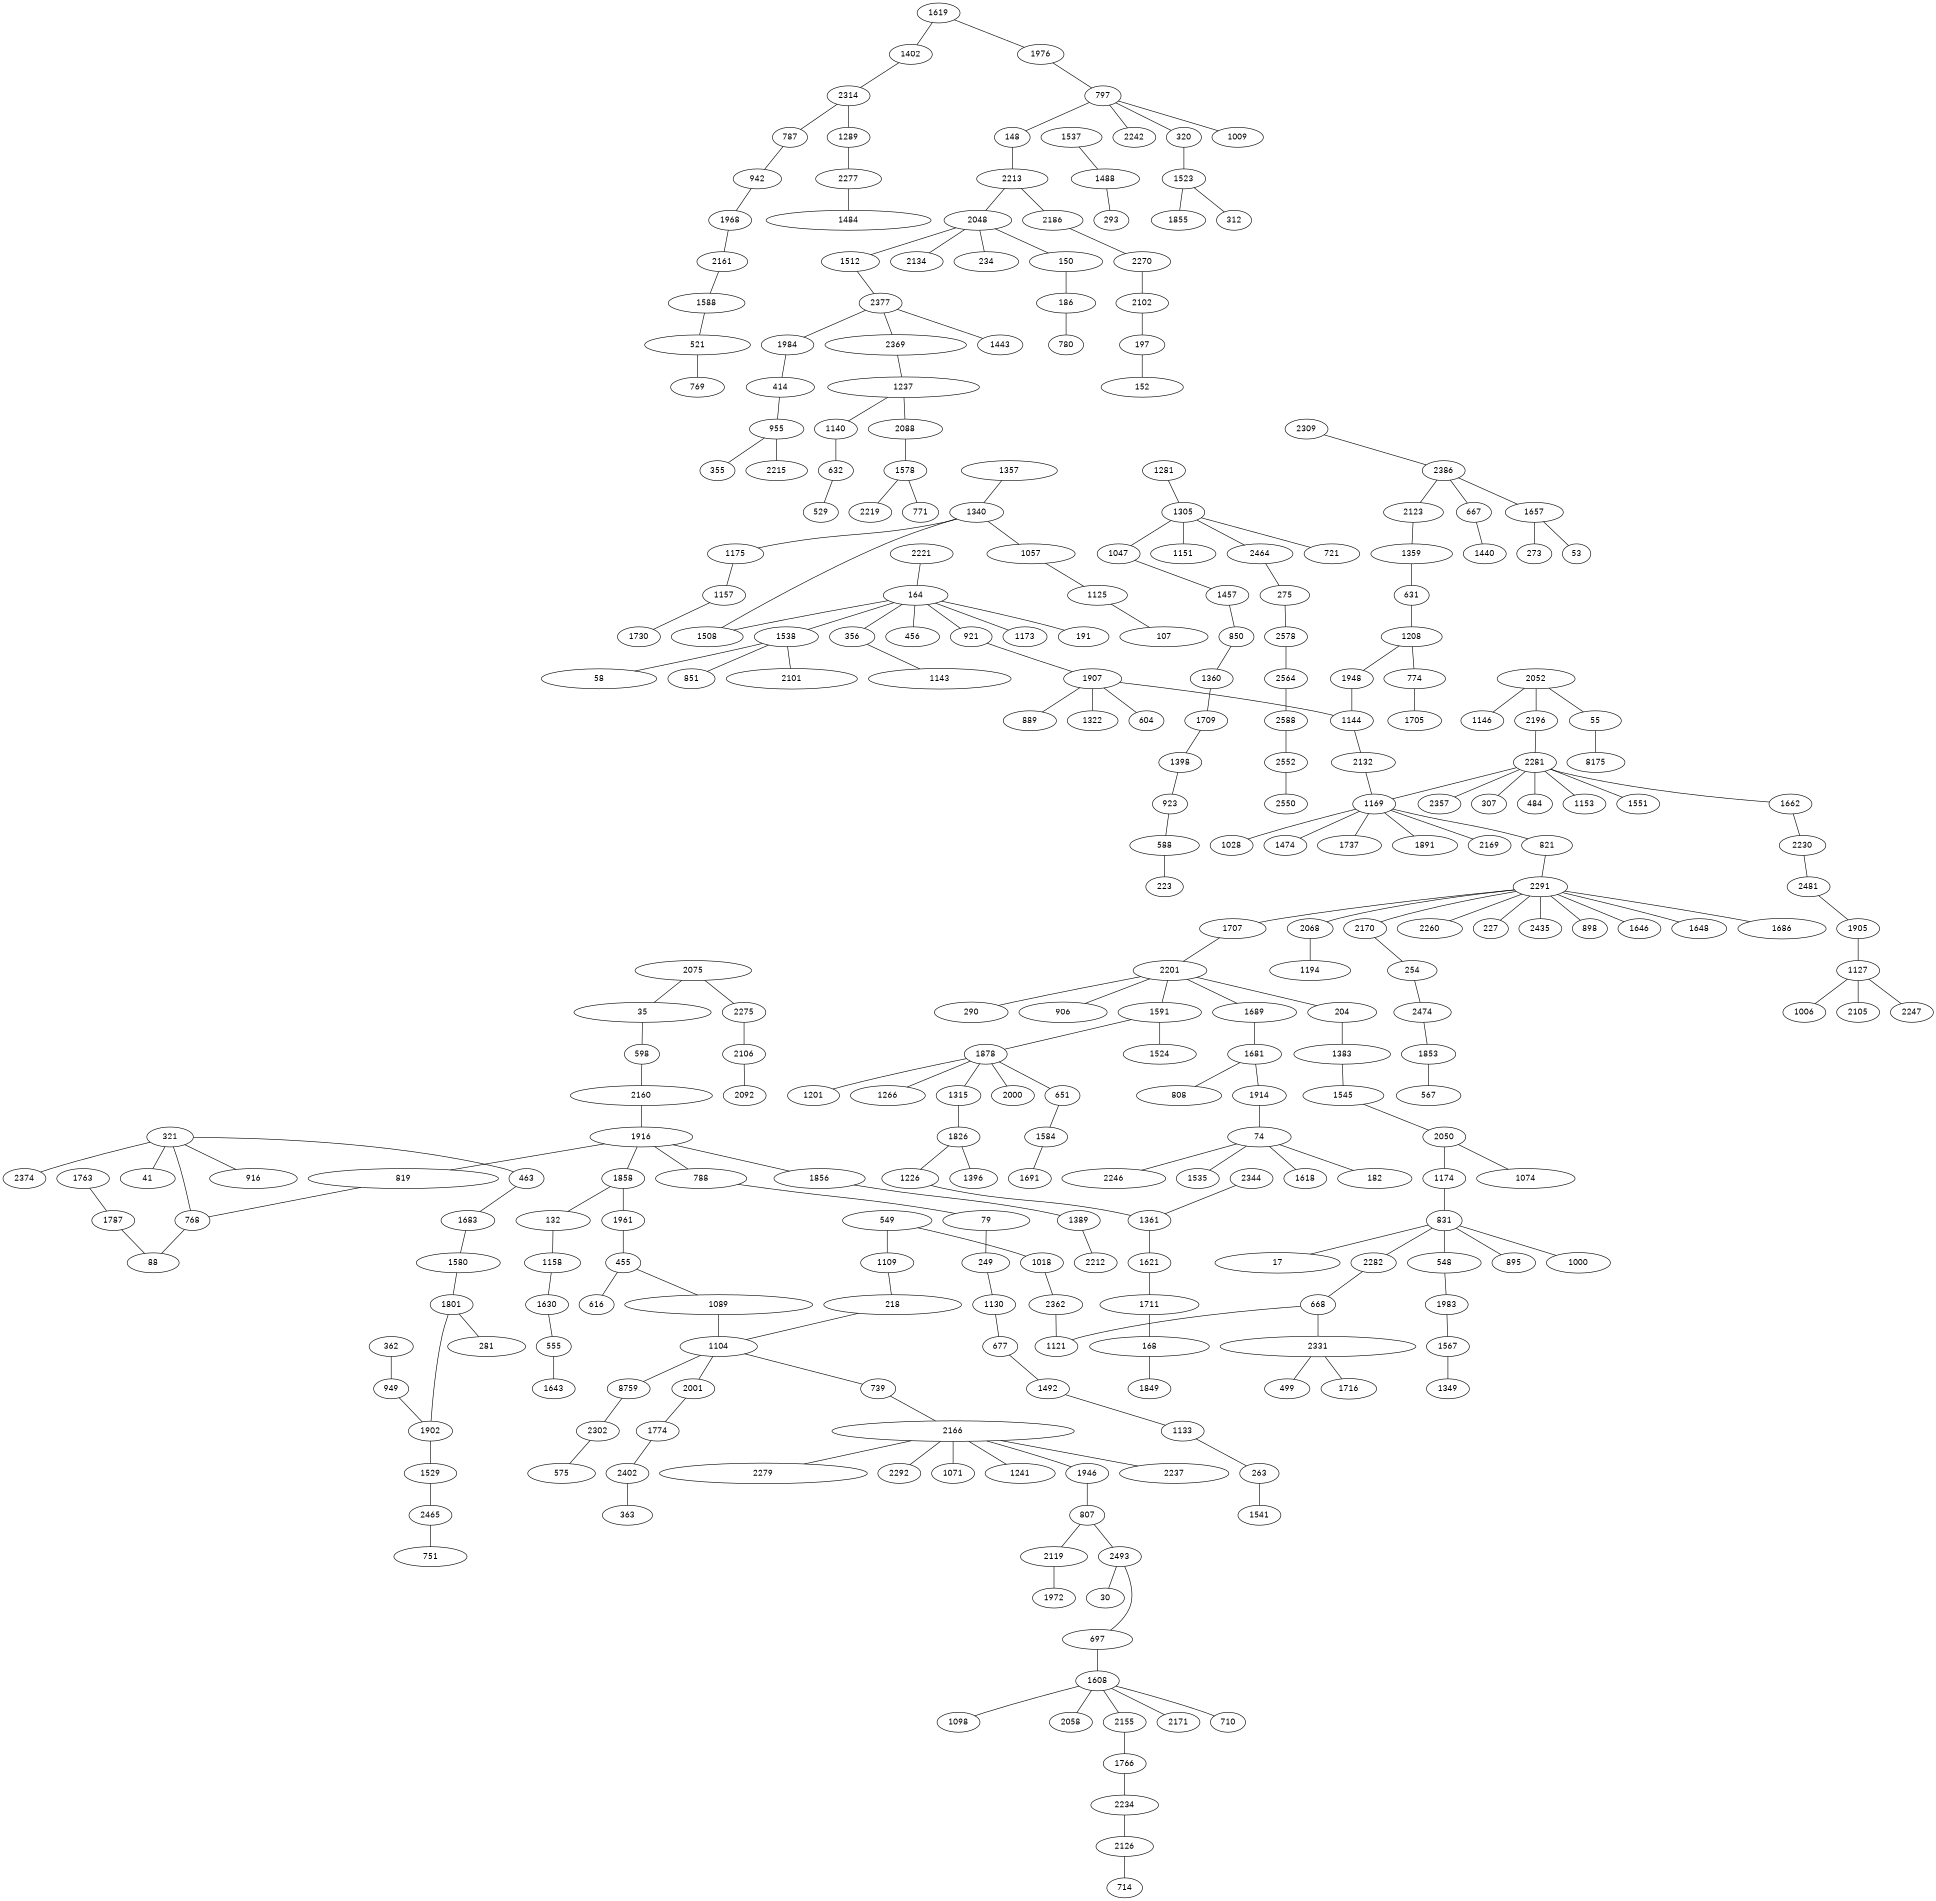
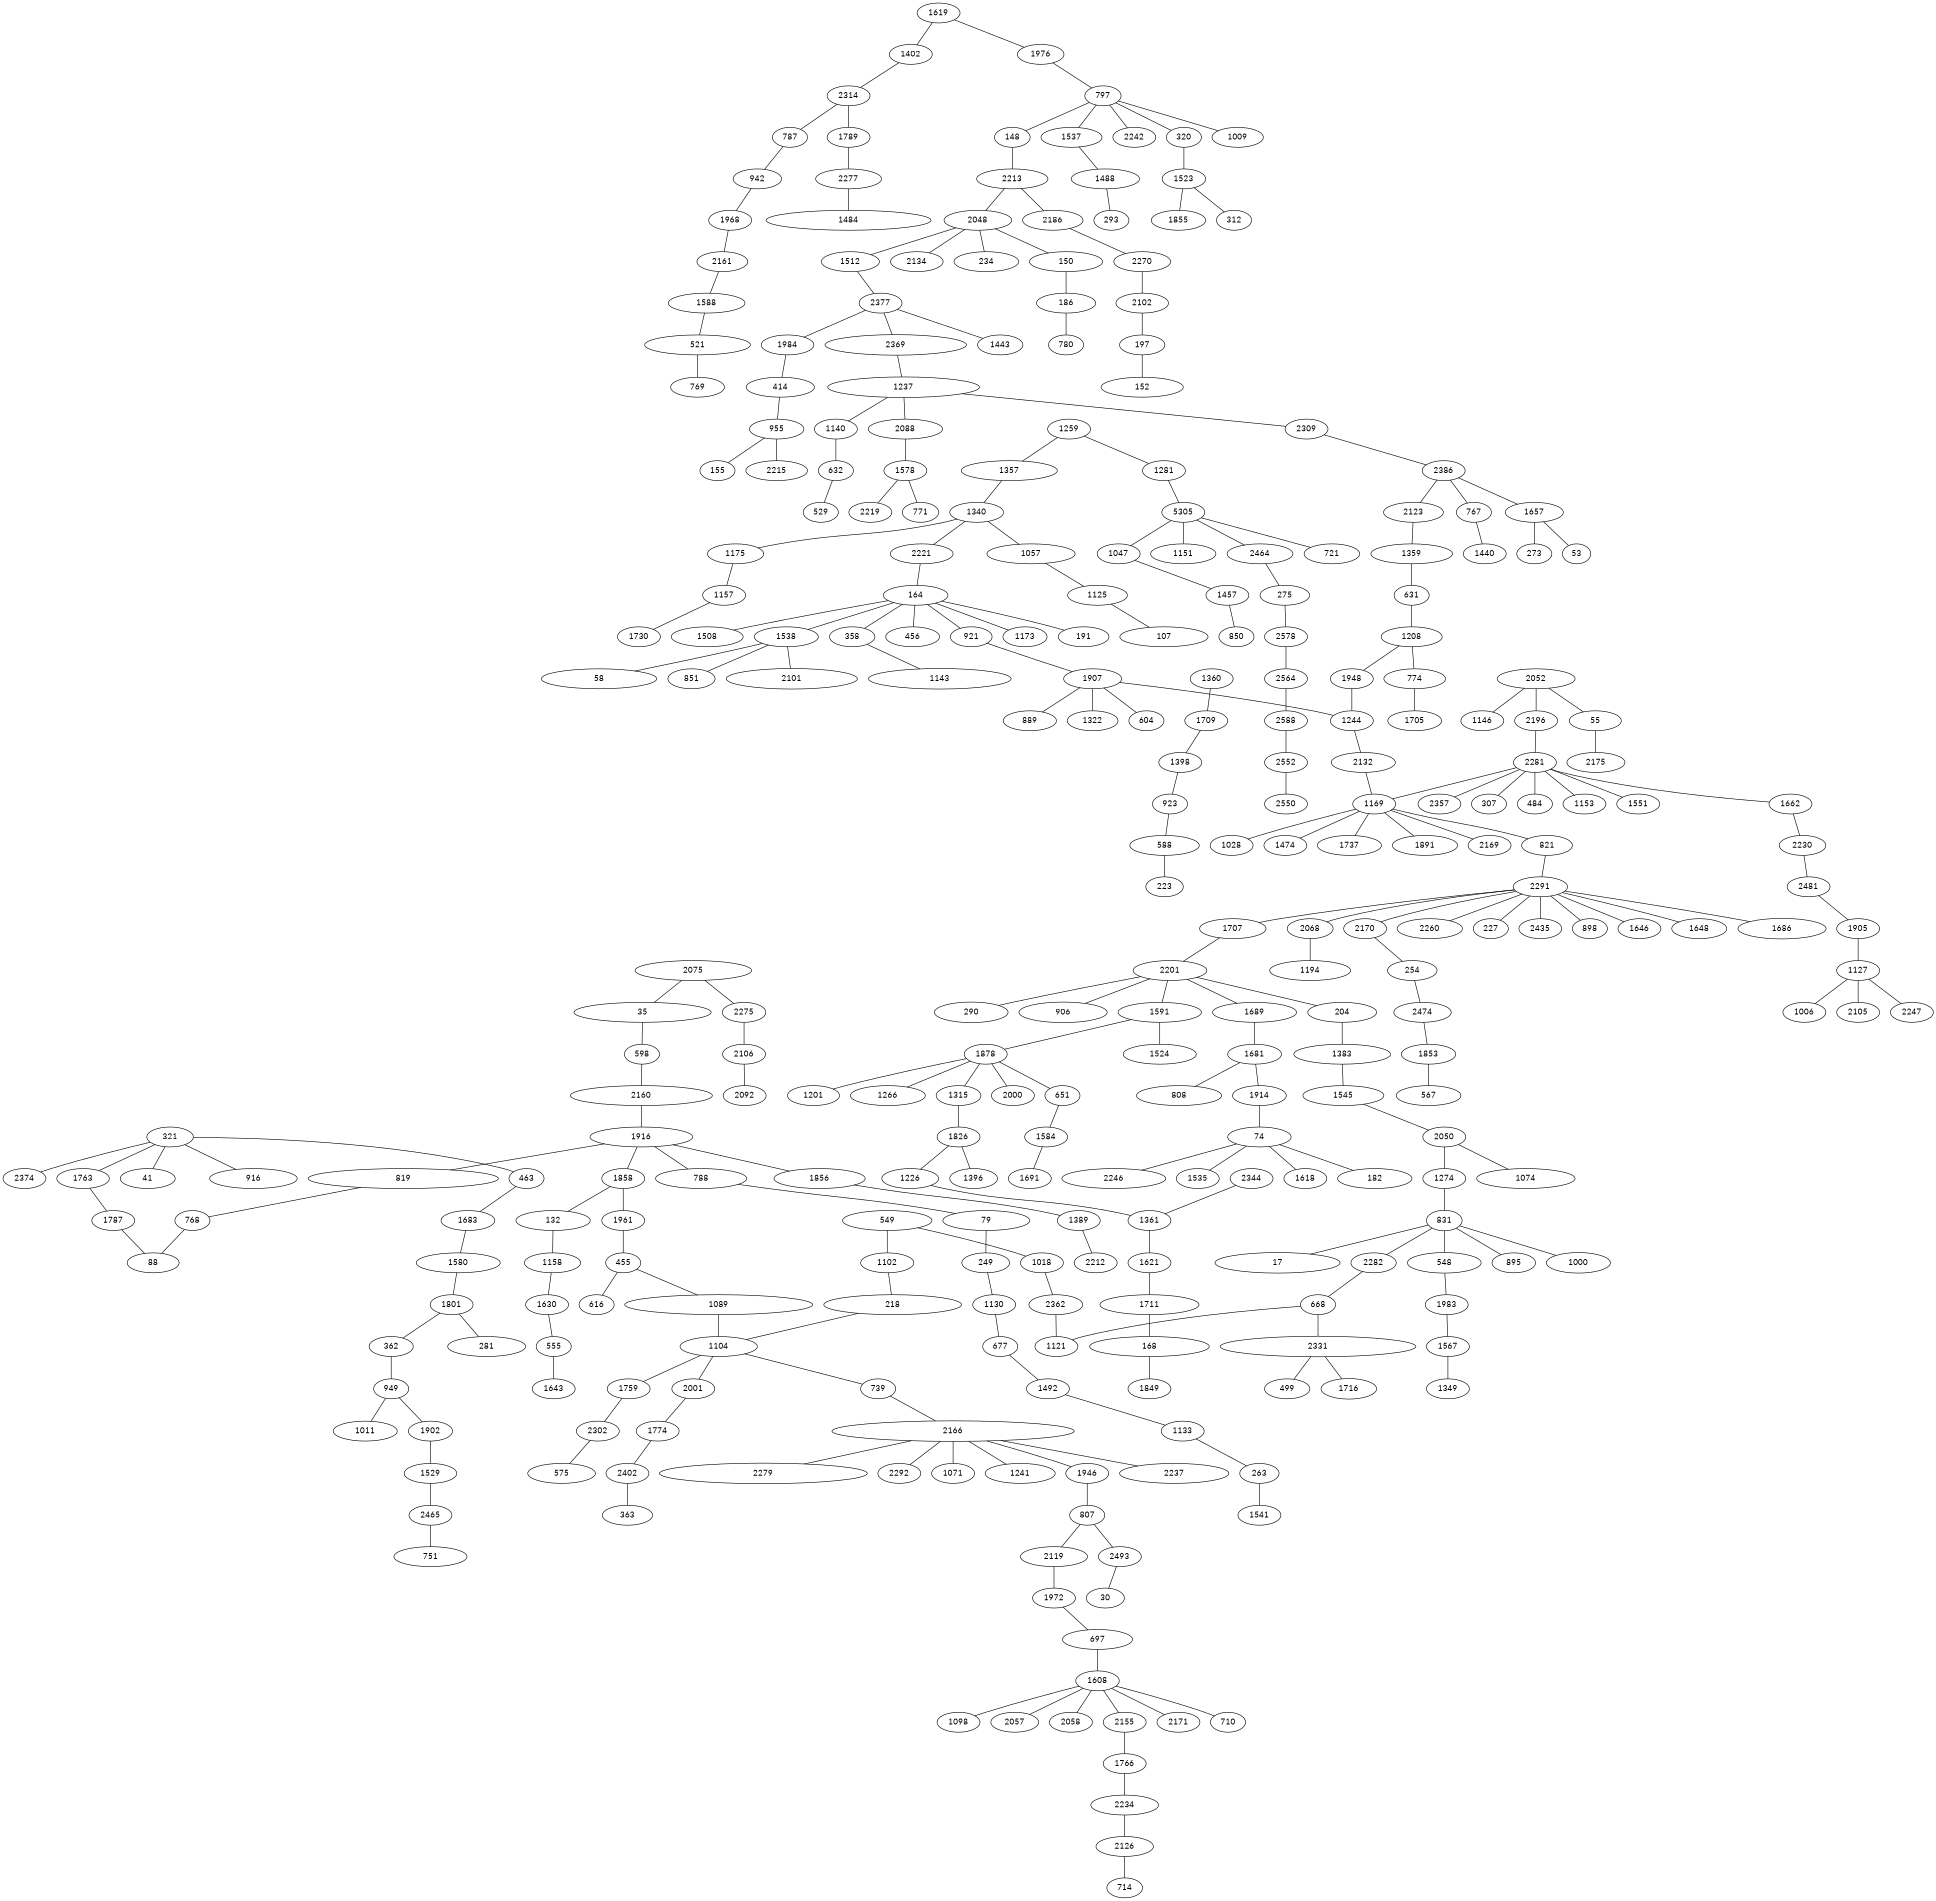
none -> (1087, 116)
(849, 137) -> (849, 137)
none -> (1124, 410)
none -> (1069, 429)
(718, 471) -> (718, 471)
(1183, 512) -> (1183, 512)
(1474, 512) -> (1474, 512)
(836, 567) -> (949, 533)
(852, 637) -> (852, 637)
(1224, 658) -> none
(1352, 721) -> (1352, 721)
(1596, 762) -> (1596, 762)
(183, 1178) -> (127, 1158)
(1444, 1179) -> (1444, 1179)
(887, 1263) -> (887, 1263)
(437, 1367) -> (421, 1326)
(629, 1389) -> (629, 1389)
none -> (365, 1431)
(1131, 1601) -> (1075, 1618)
none -> (1015, 1722)
